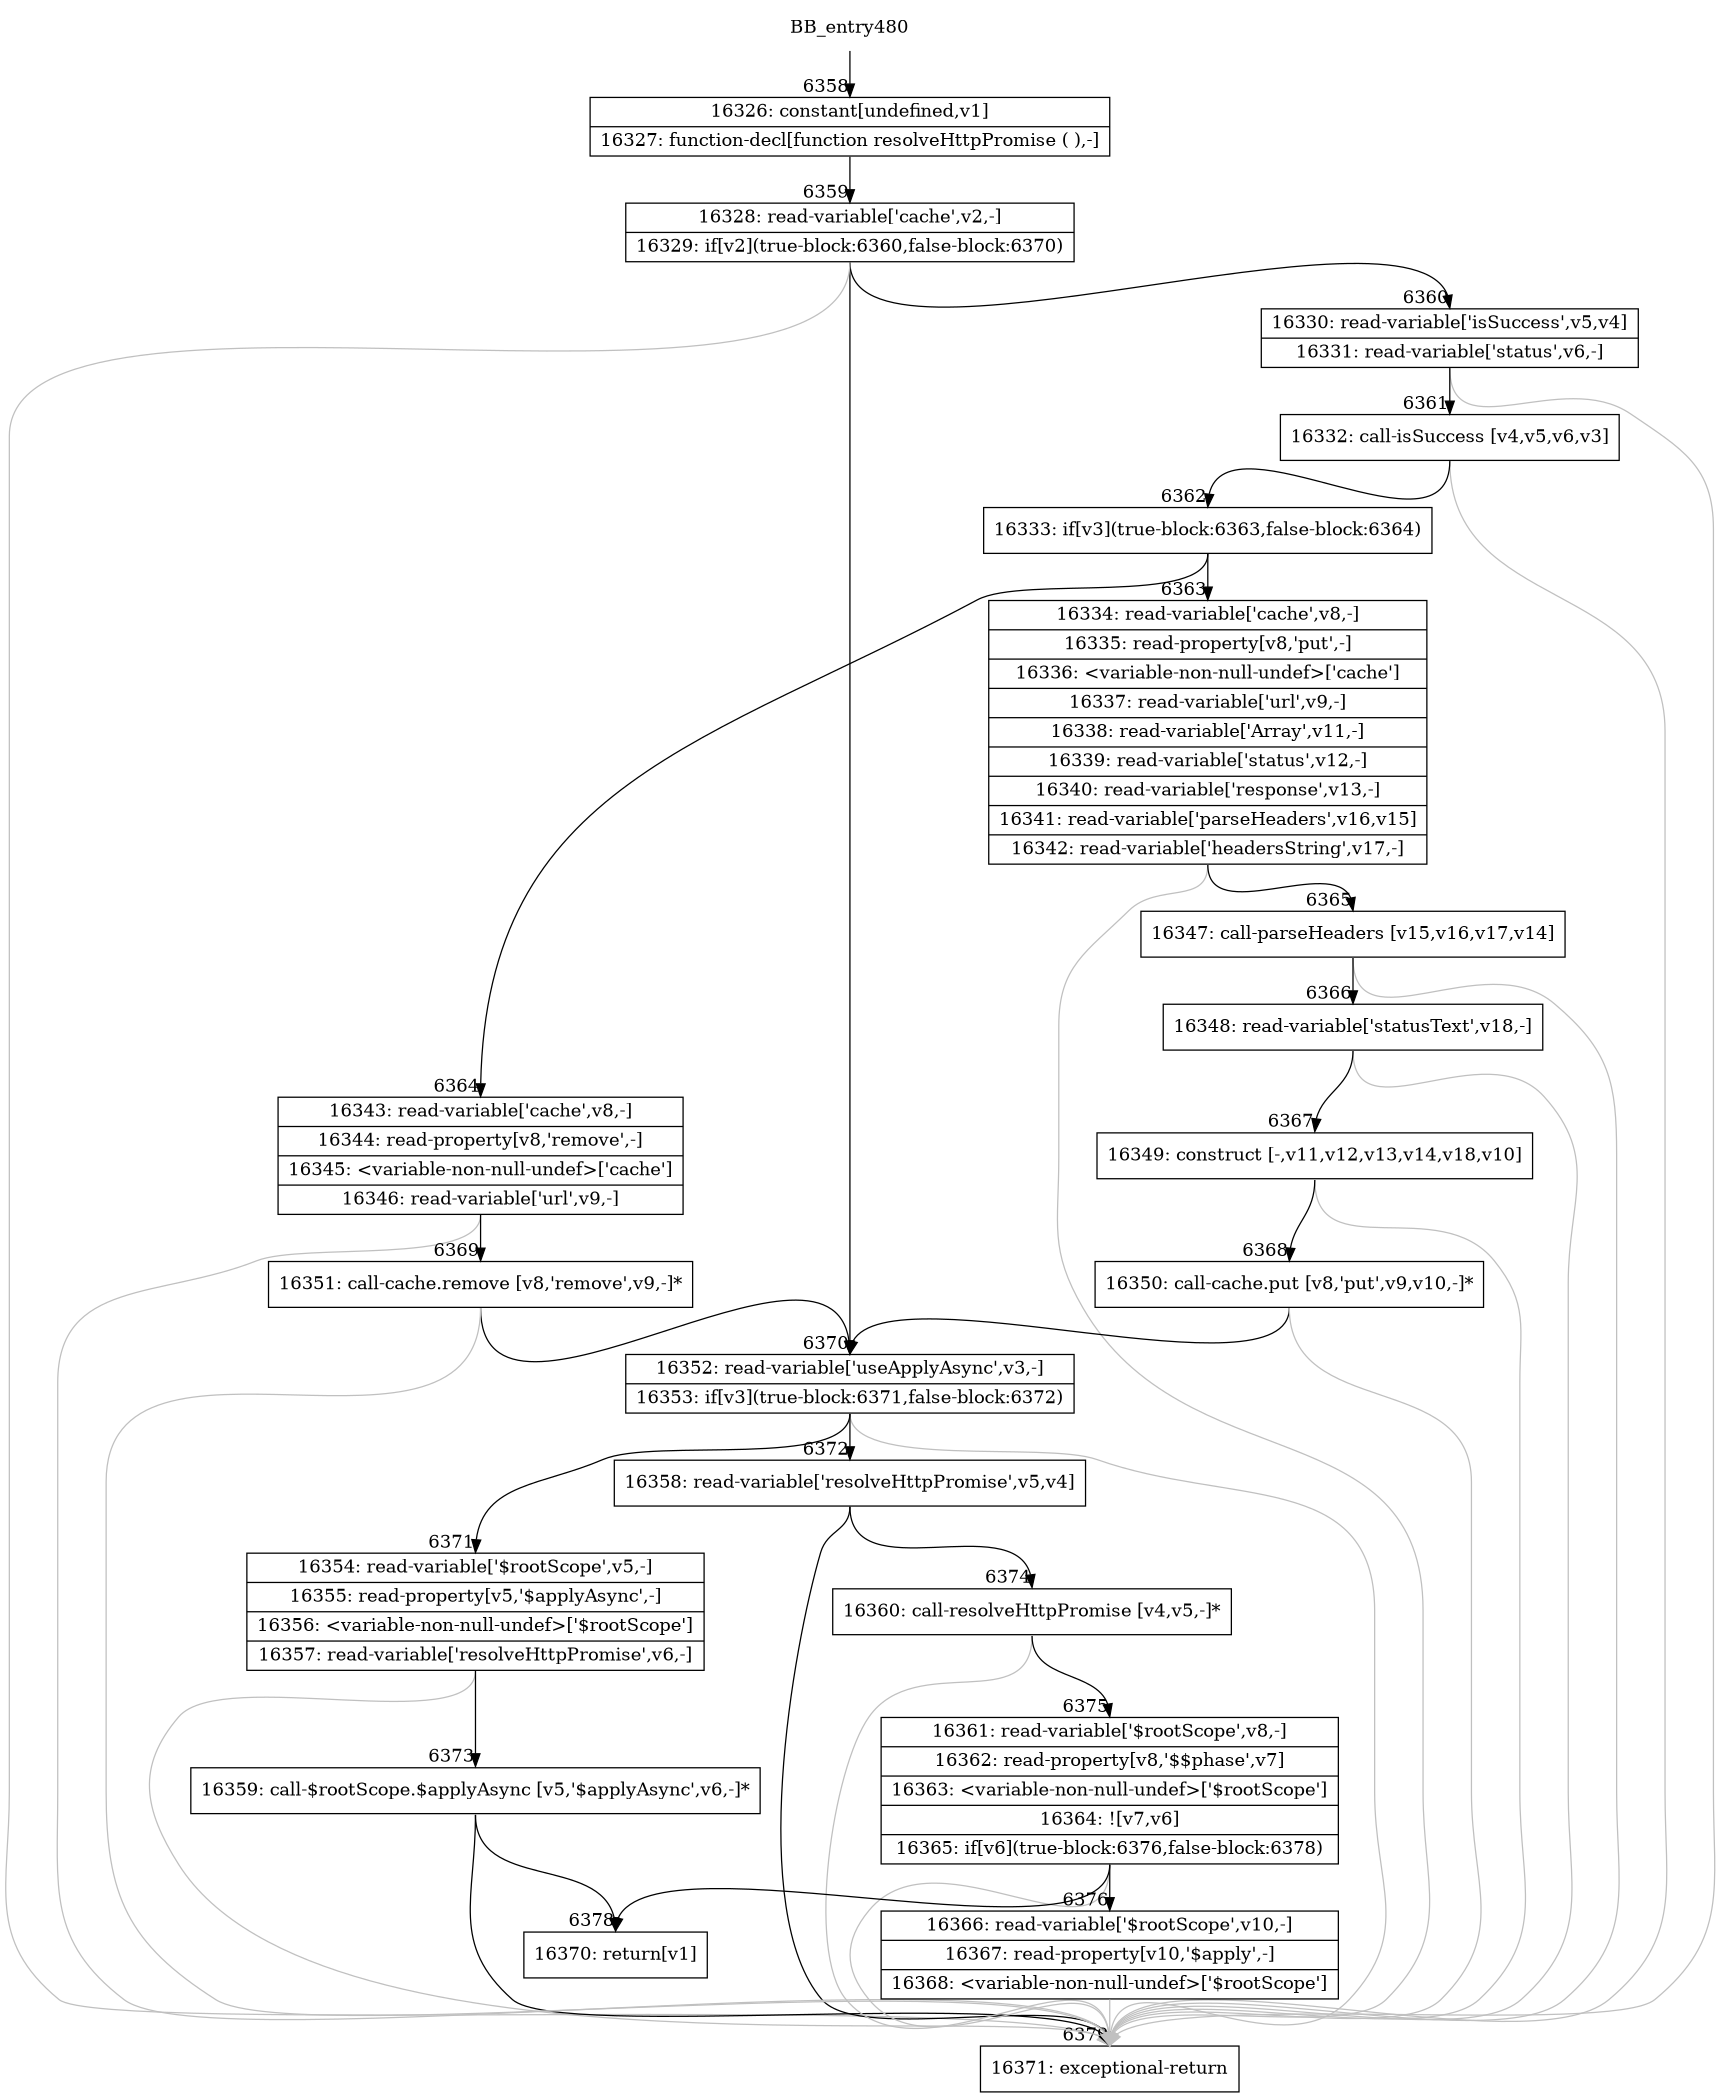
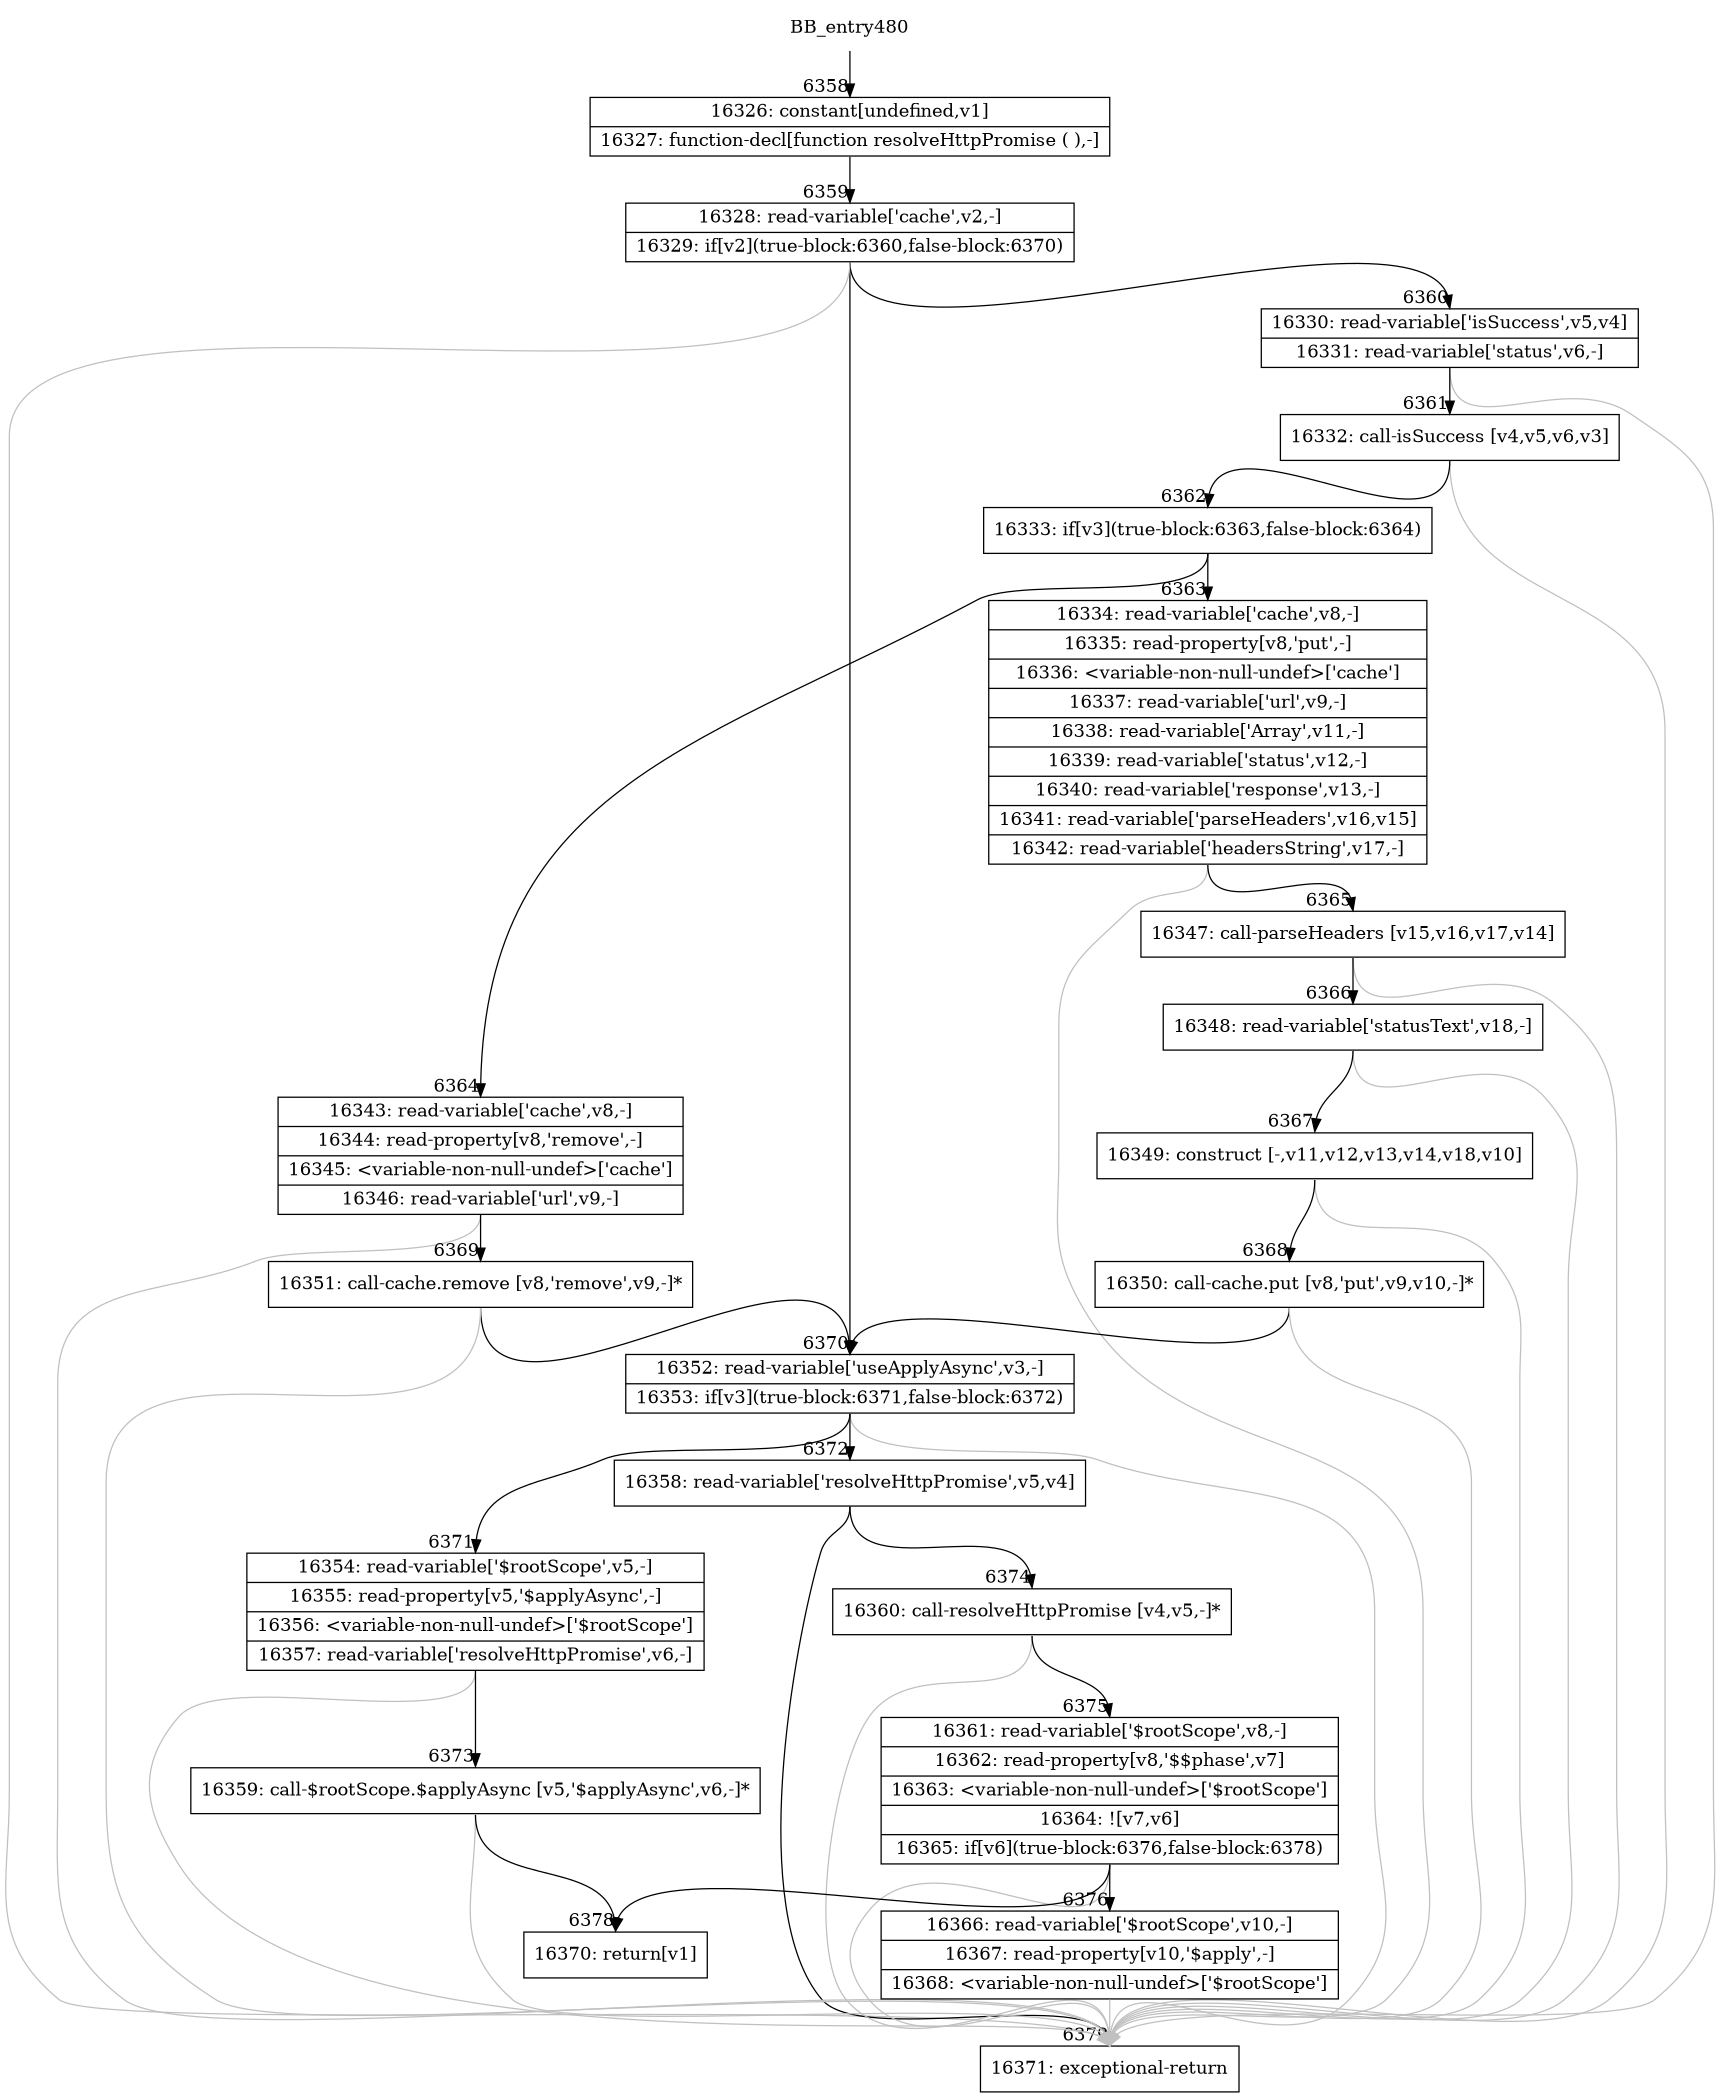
(513, 2000) -> (513, 2000)
